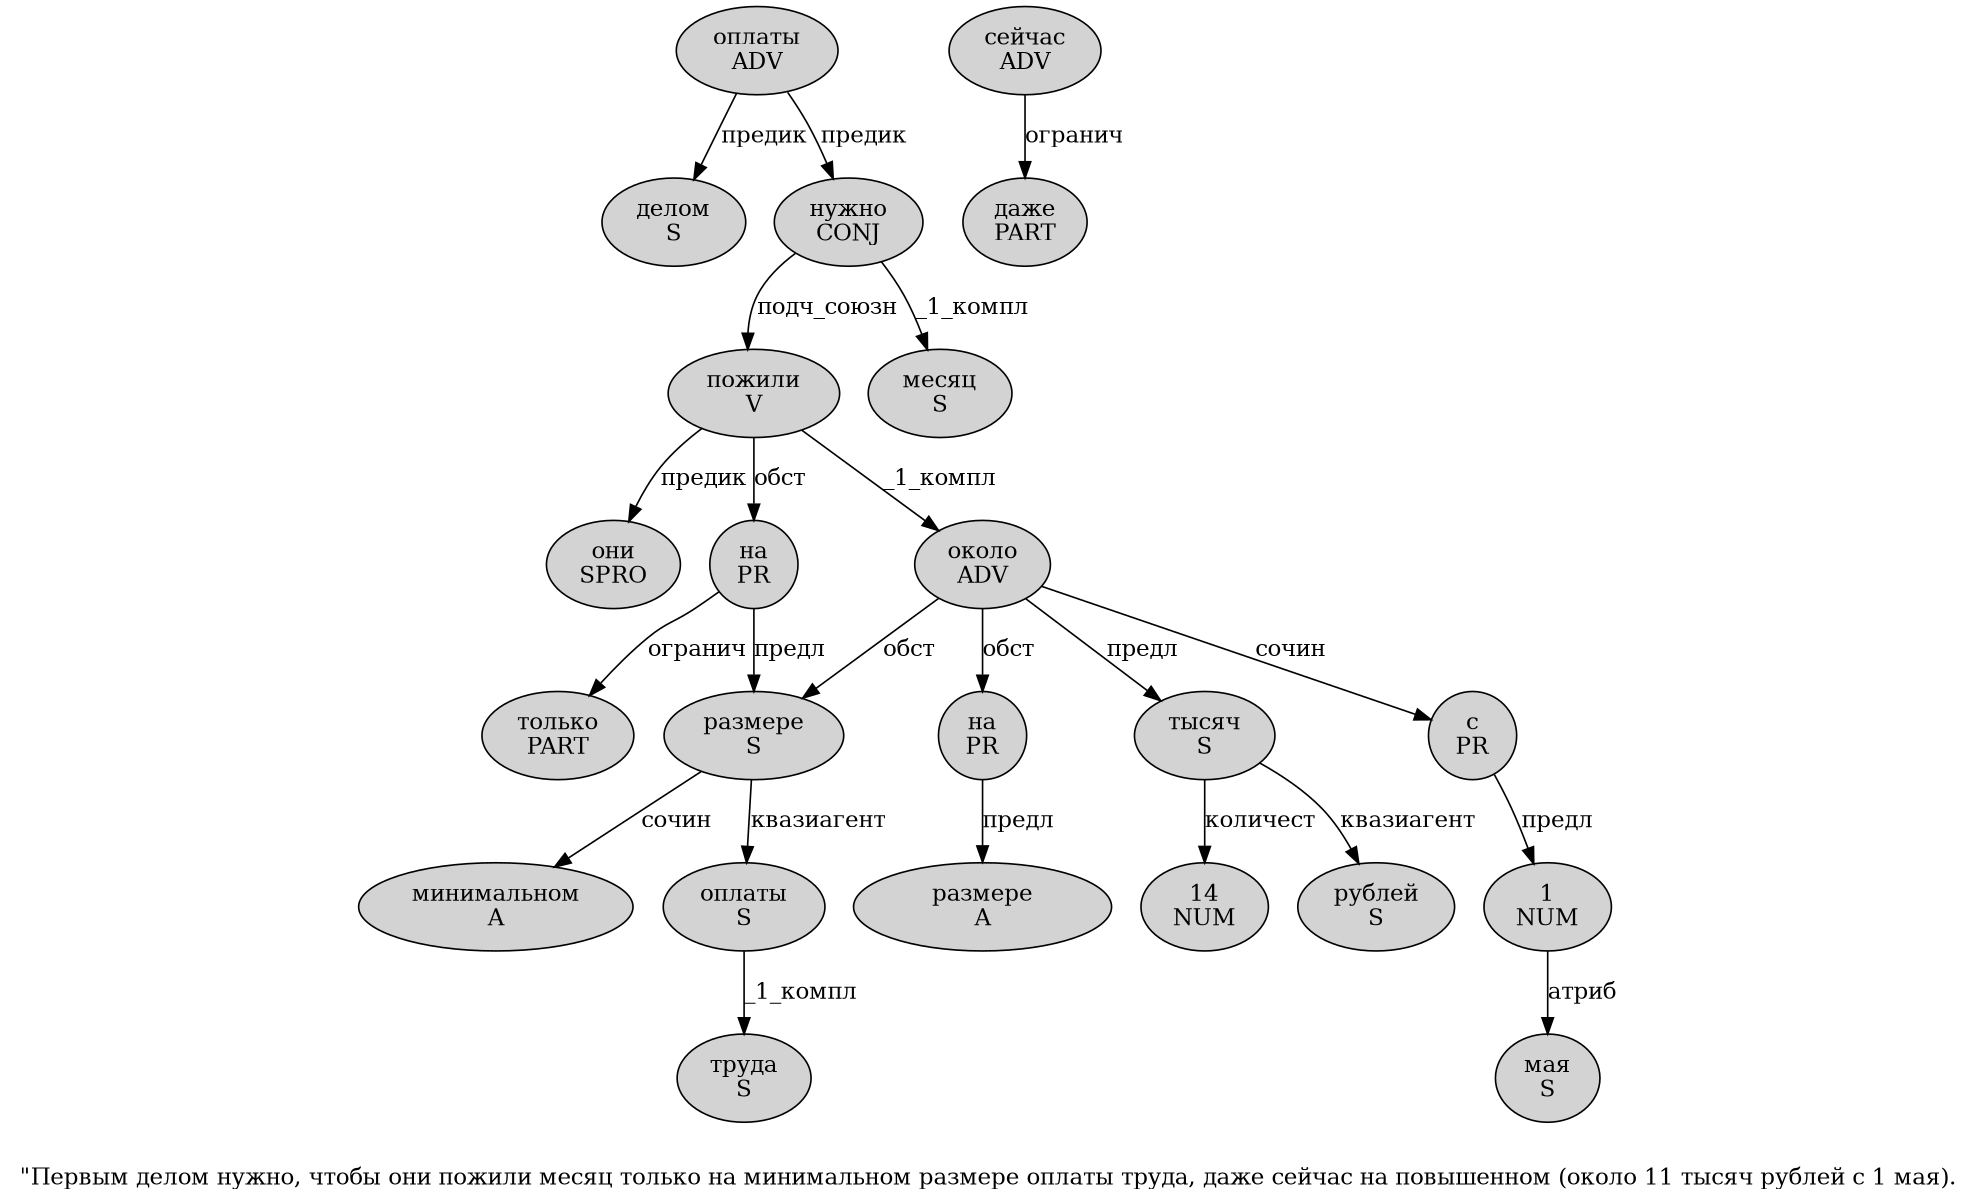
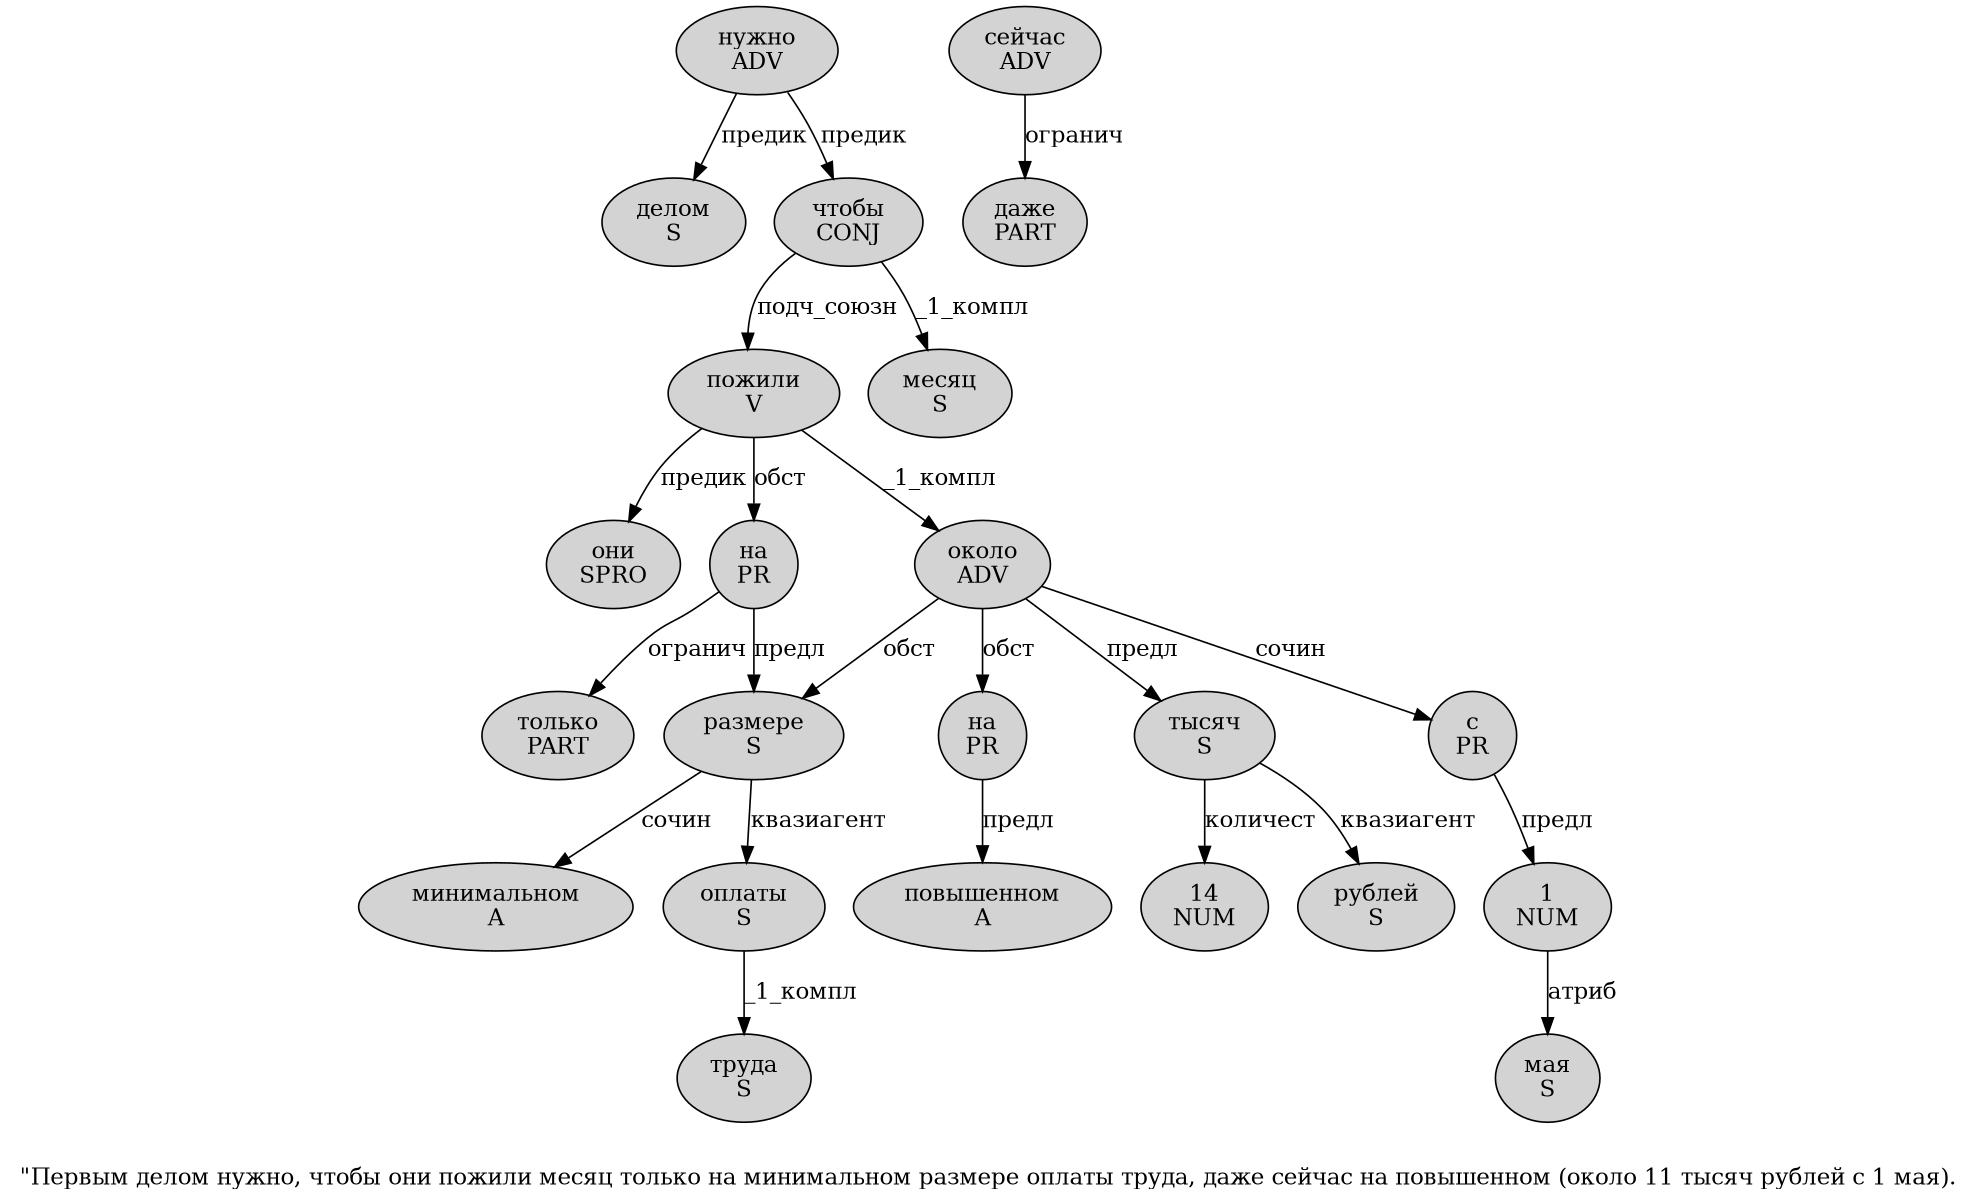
(757, 51) -> (757, 51)
(849, 222) -> (849, 222)
(983, 907) -> (983, 907)
